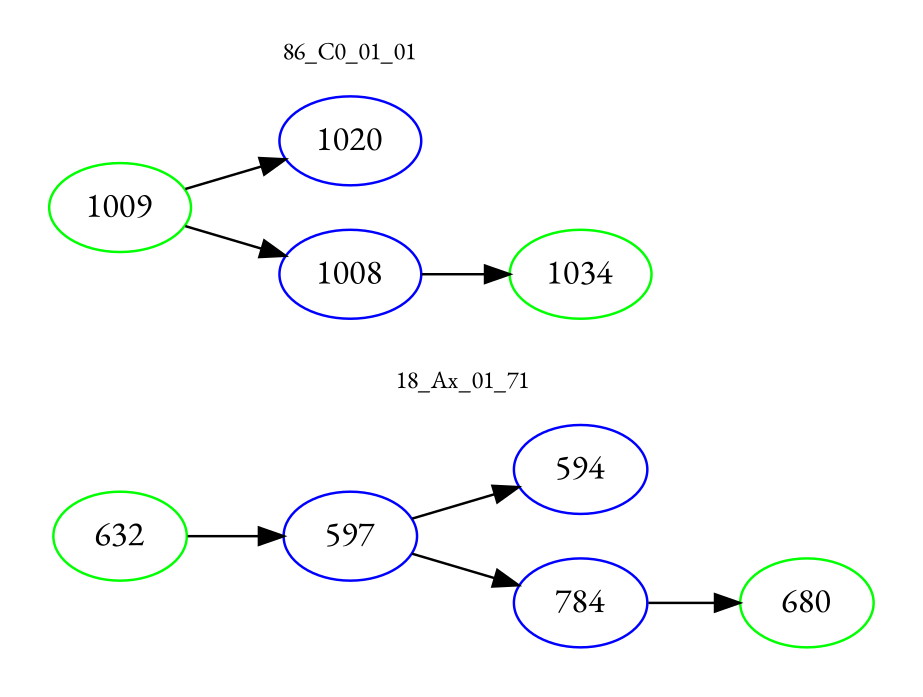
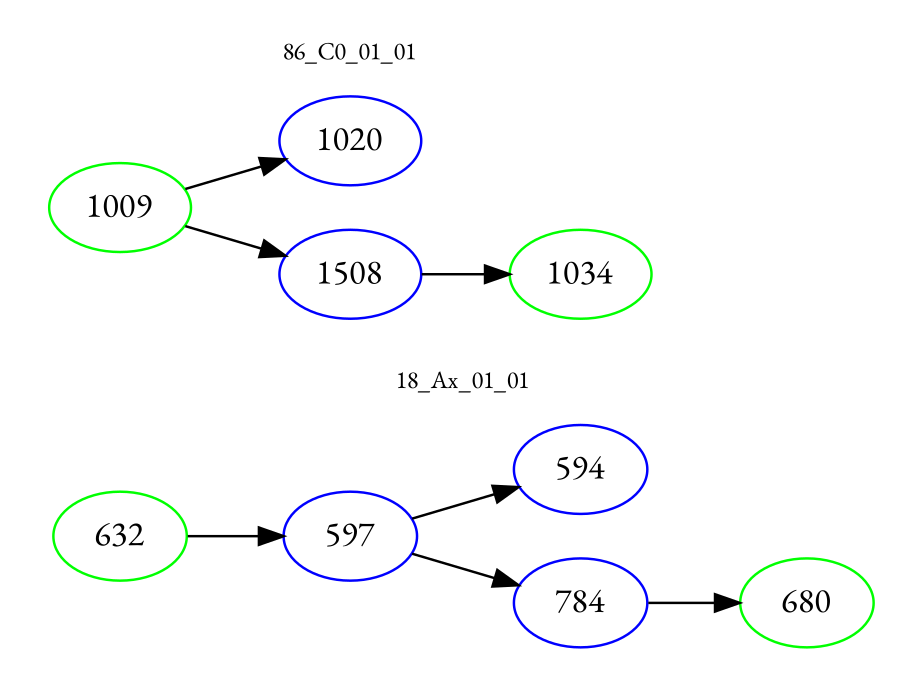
(350, 274) -> (350, 274)
(464, 382) -> (464, 382)
